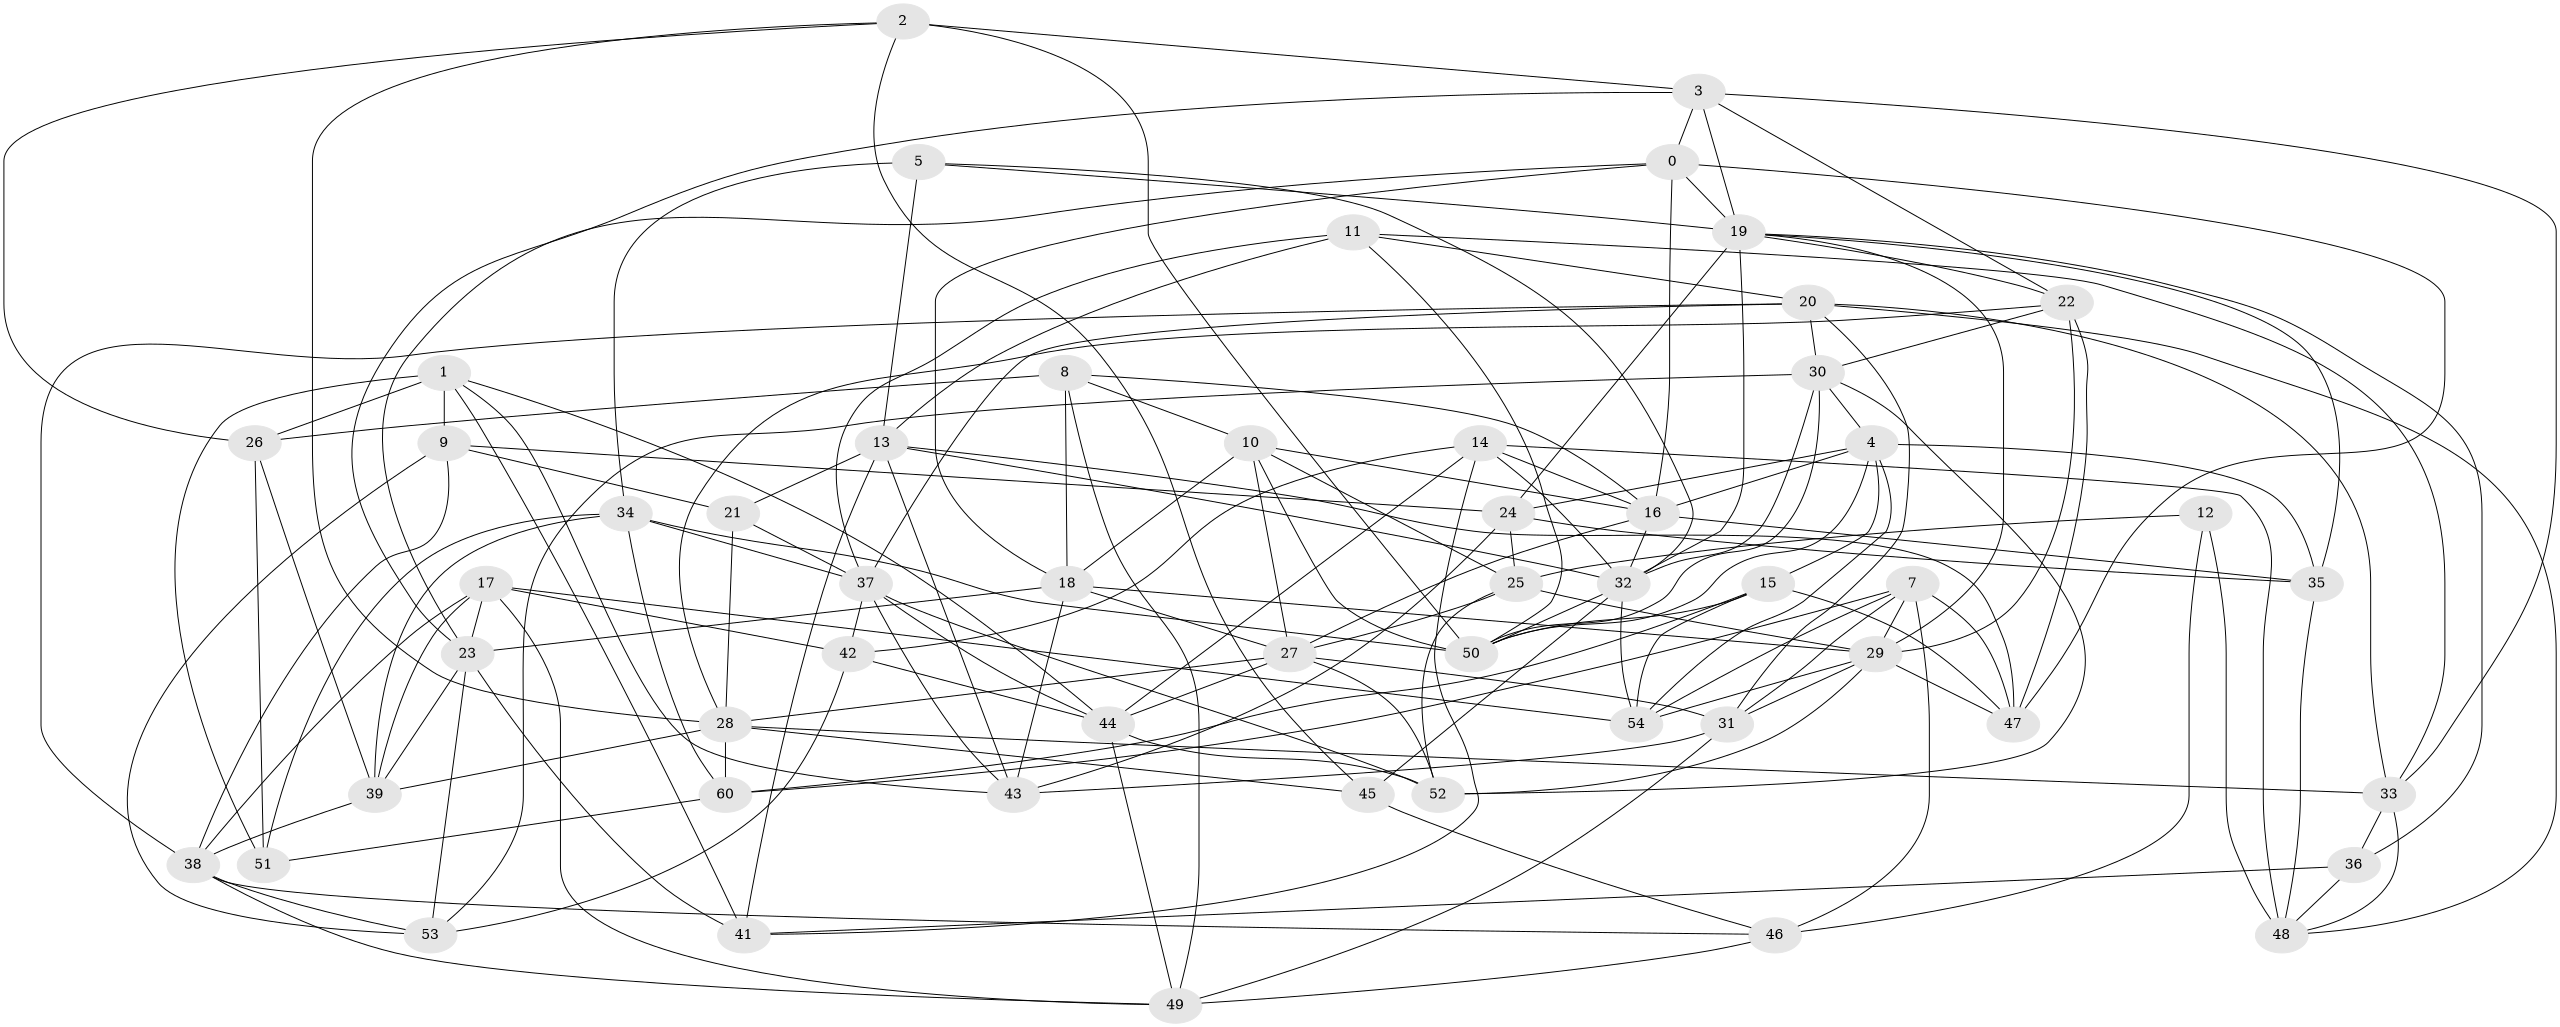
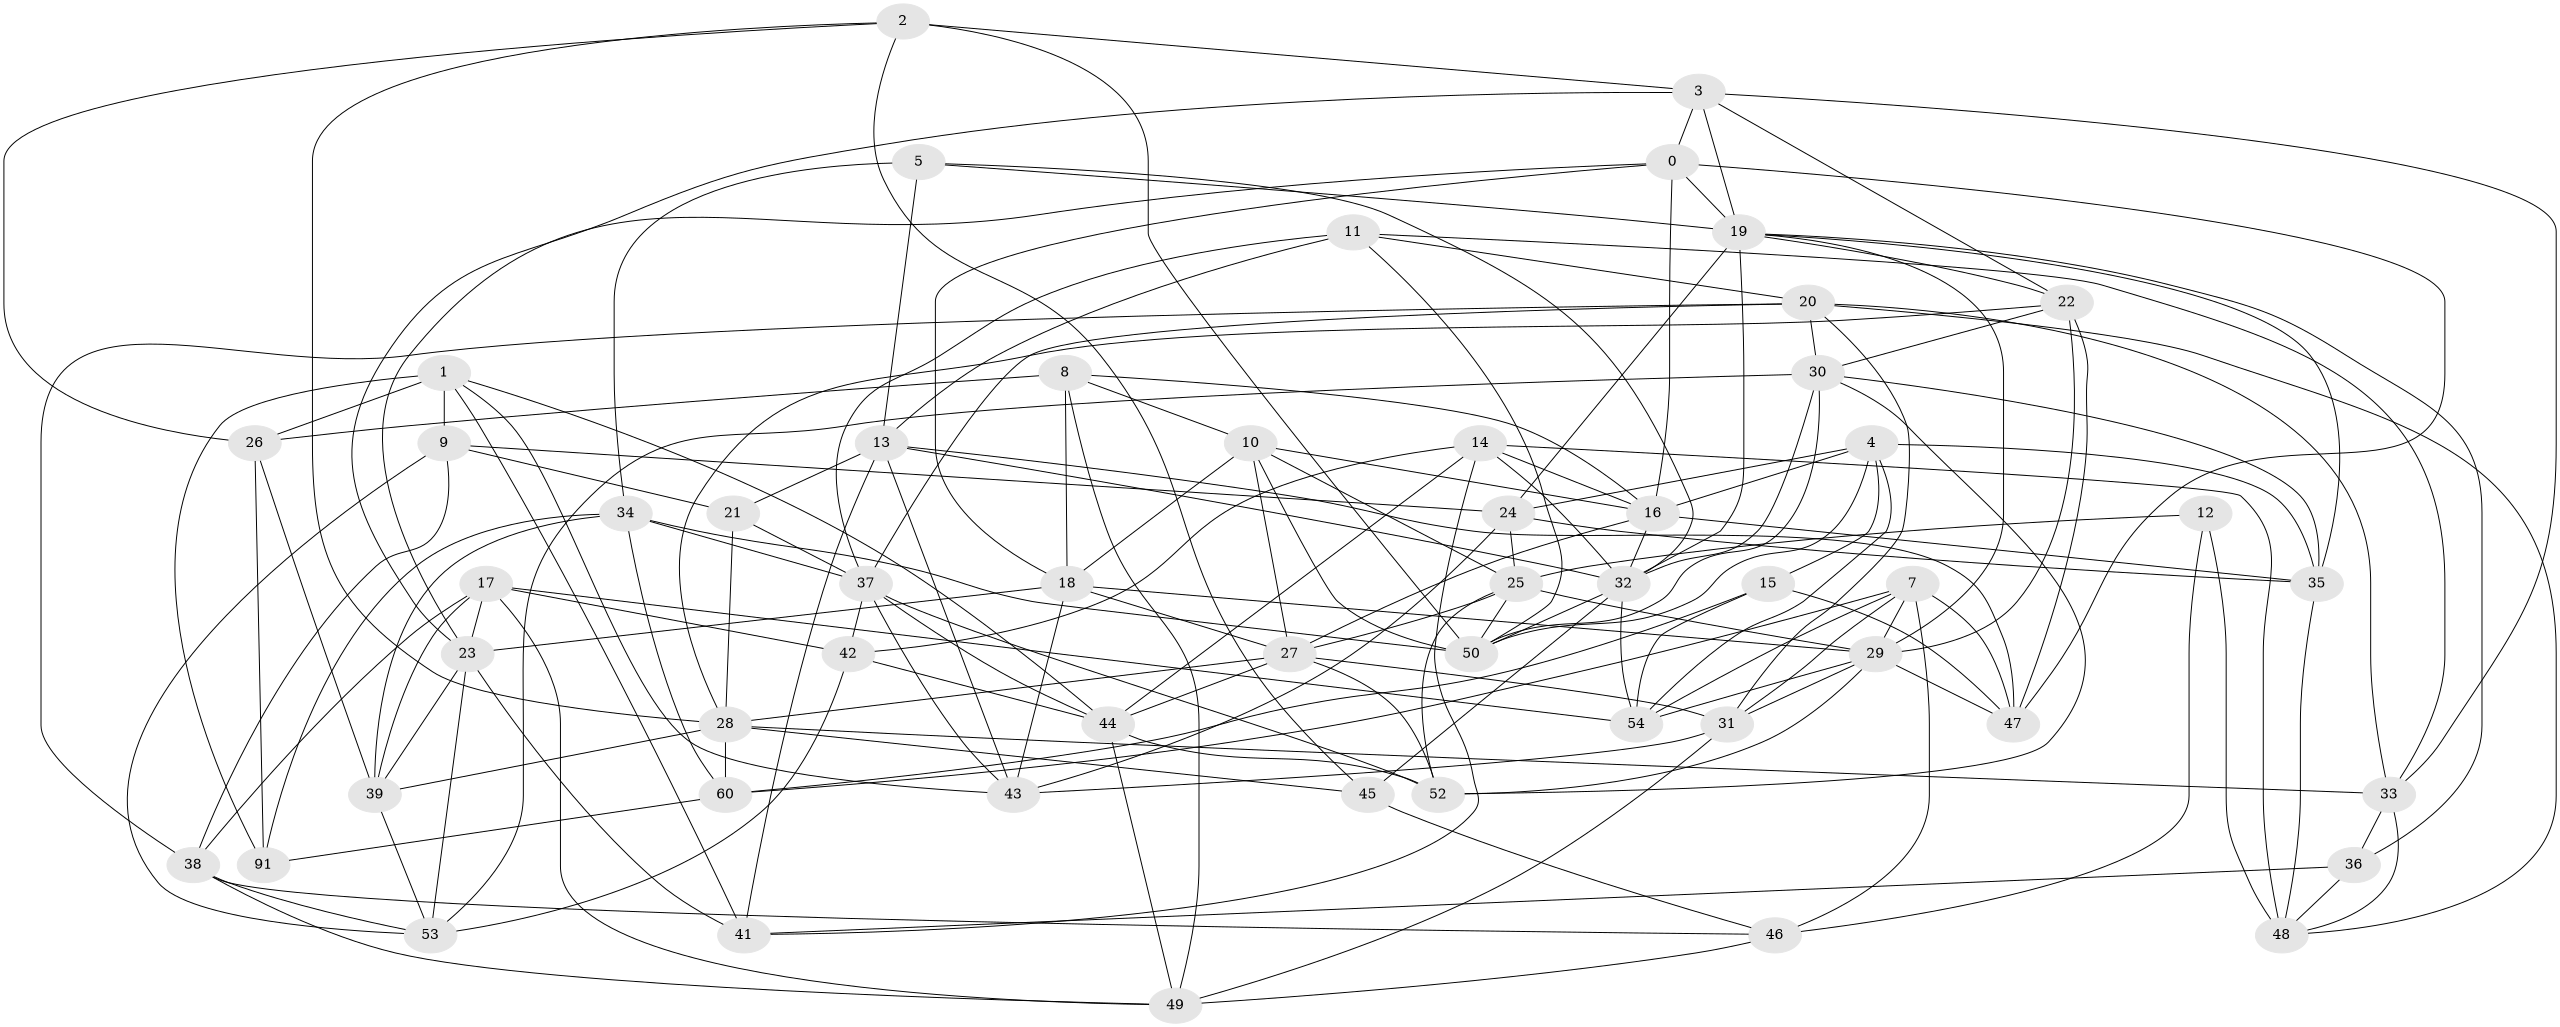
(1845, 408) -> (2115, 423)
(1620, 619) -> (1497, 614)
(282, 827) -> (403, 865)
(264, 865) -> (264, 865)
